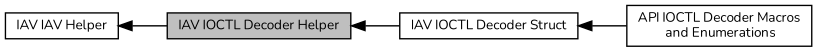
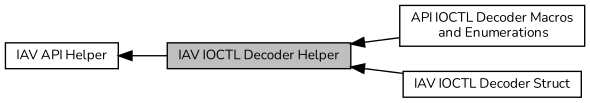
(62, 26) -> (62, 56)
(609, 26) -> (382, 40)
